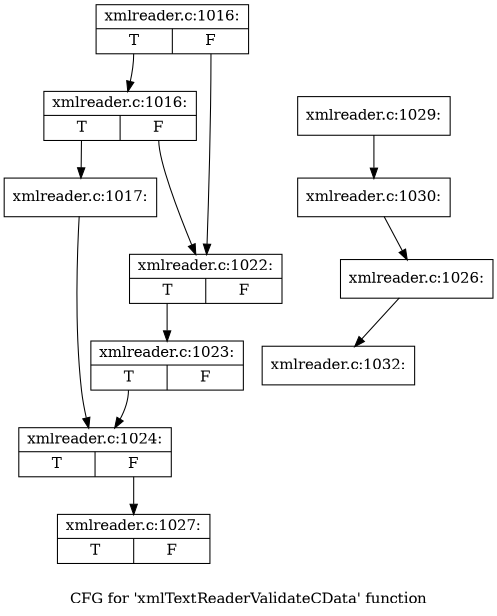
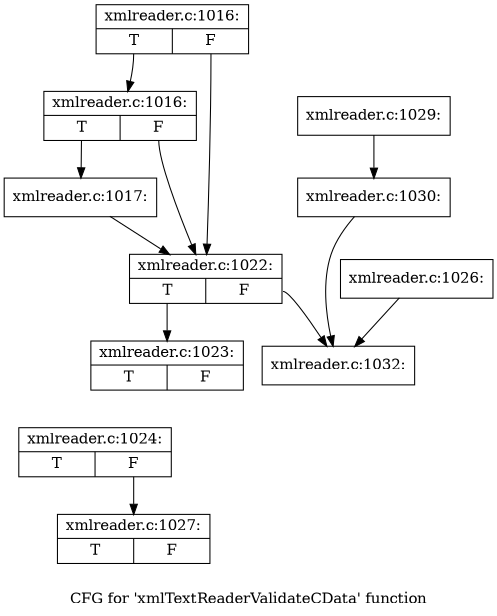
(393, 234) -> (327, 273)
none -> (304, 313)
(77, 317) -> (135, 233)
(126, 405) -> none
